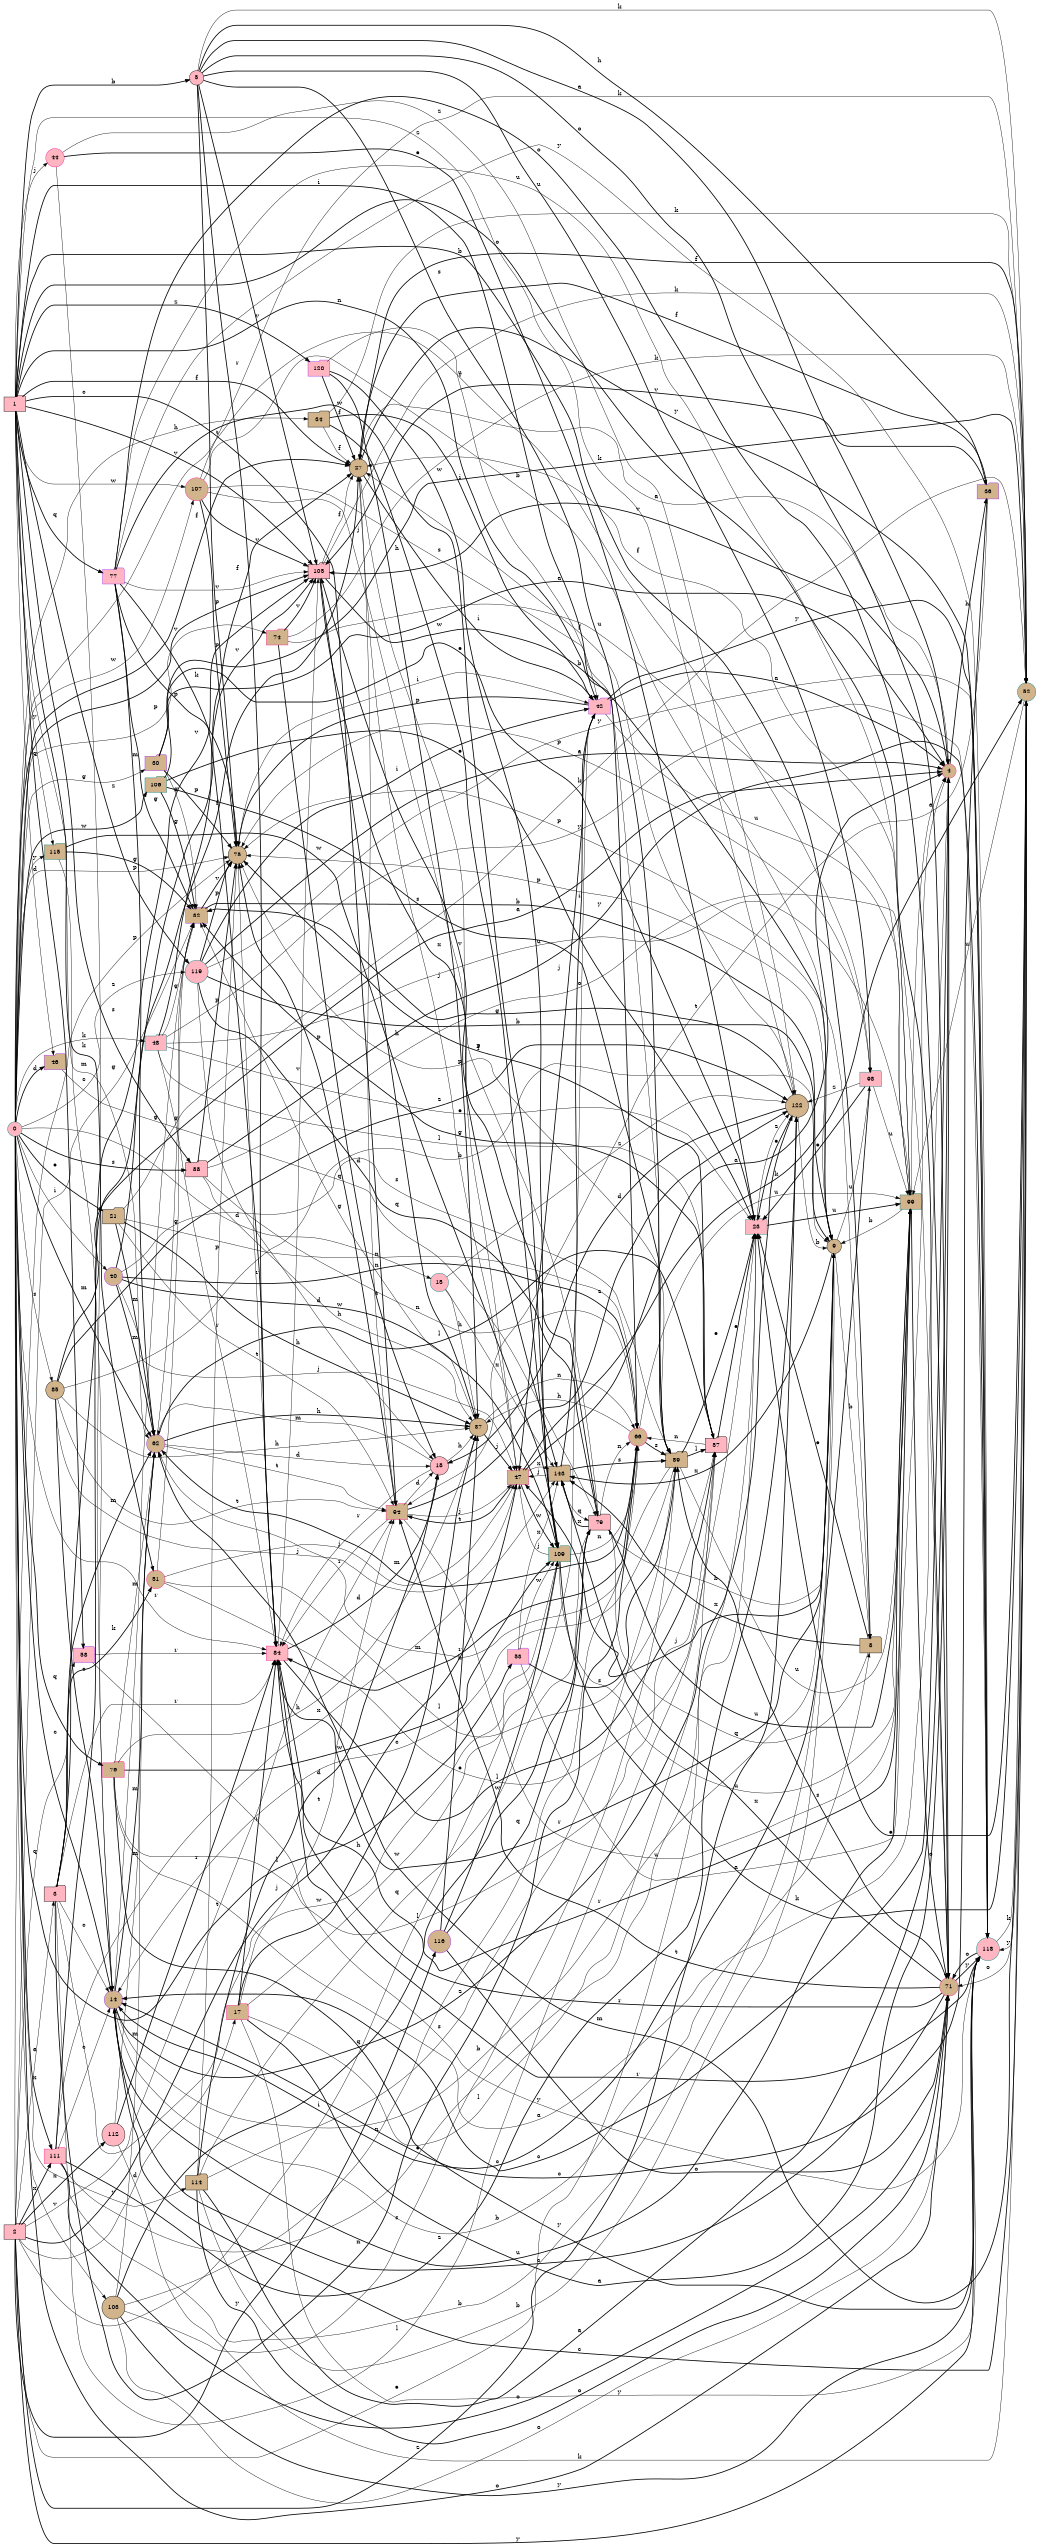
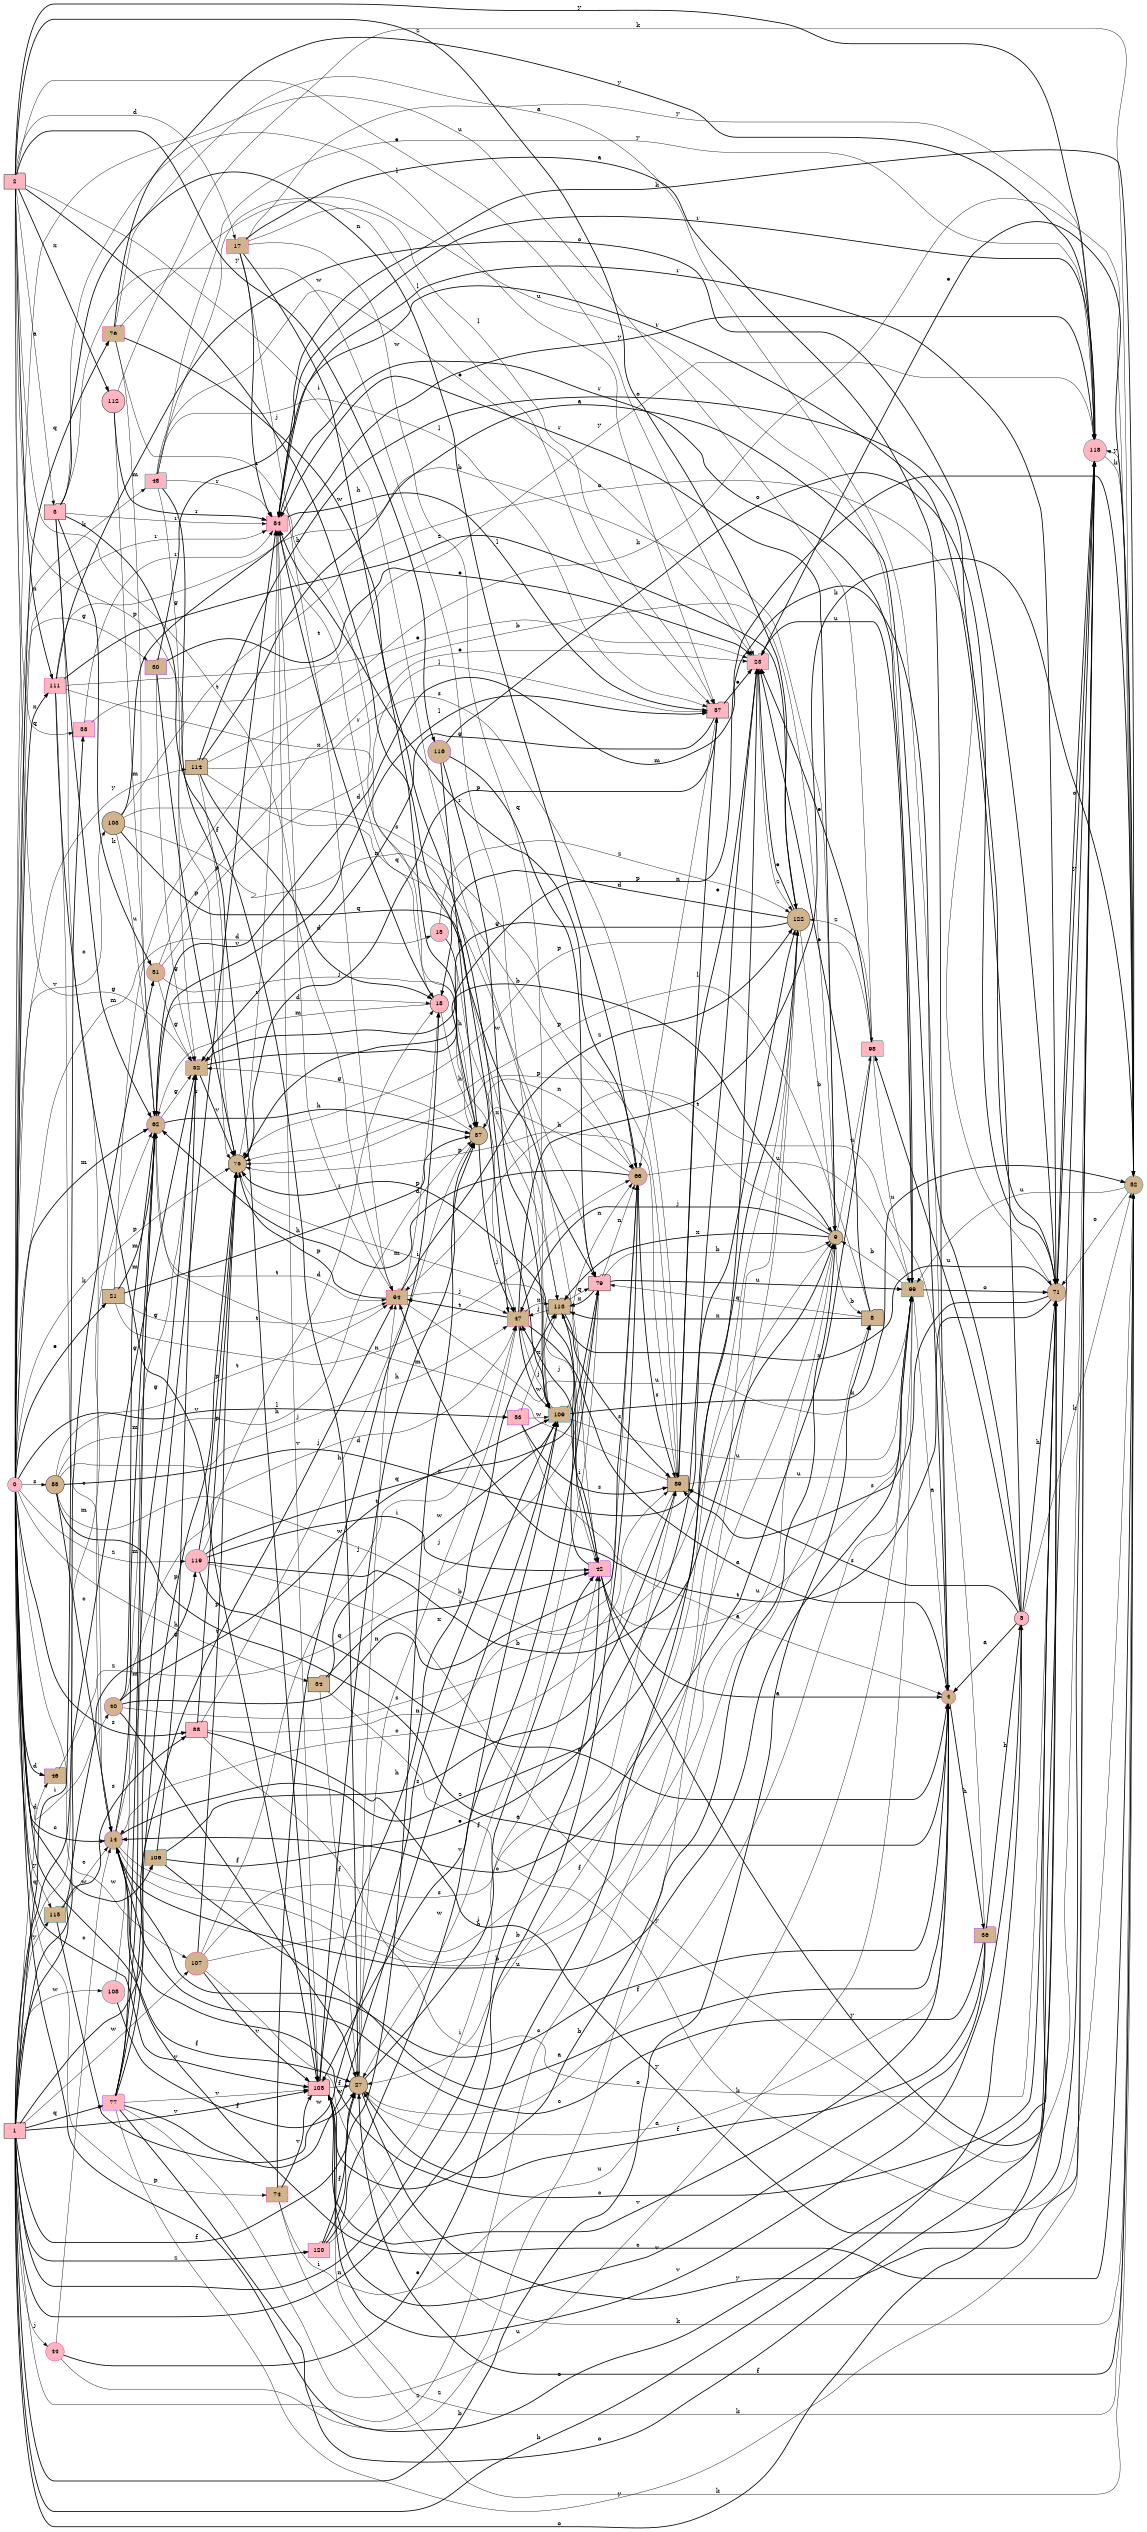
(651, 111) -> (1003, 1779)
(579, 129) -> (1038, 1442)
(197, 675) -> (197, 1092)
(559, 1474) -> (559, 1307)
none -> (113, 1992)
(135, 2034) -> (135, 919)
